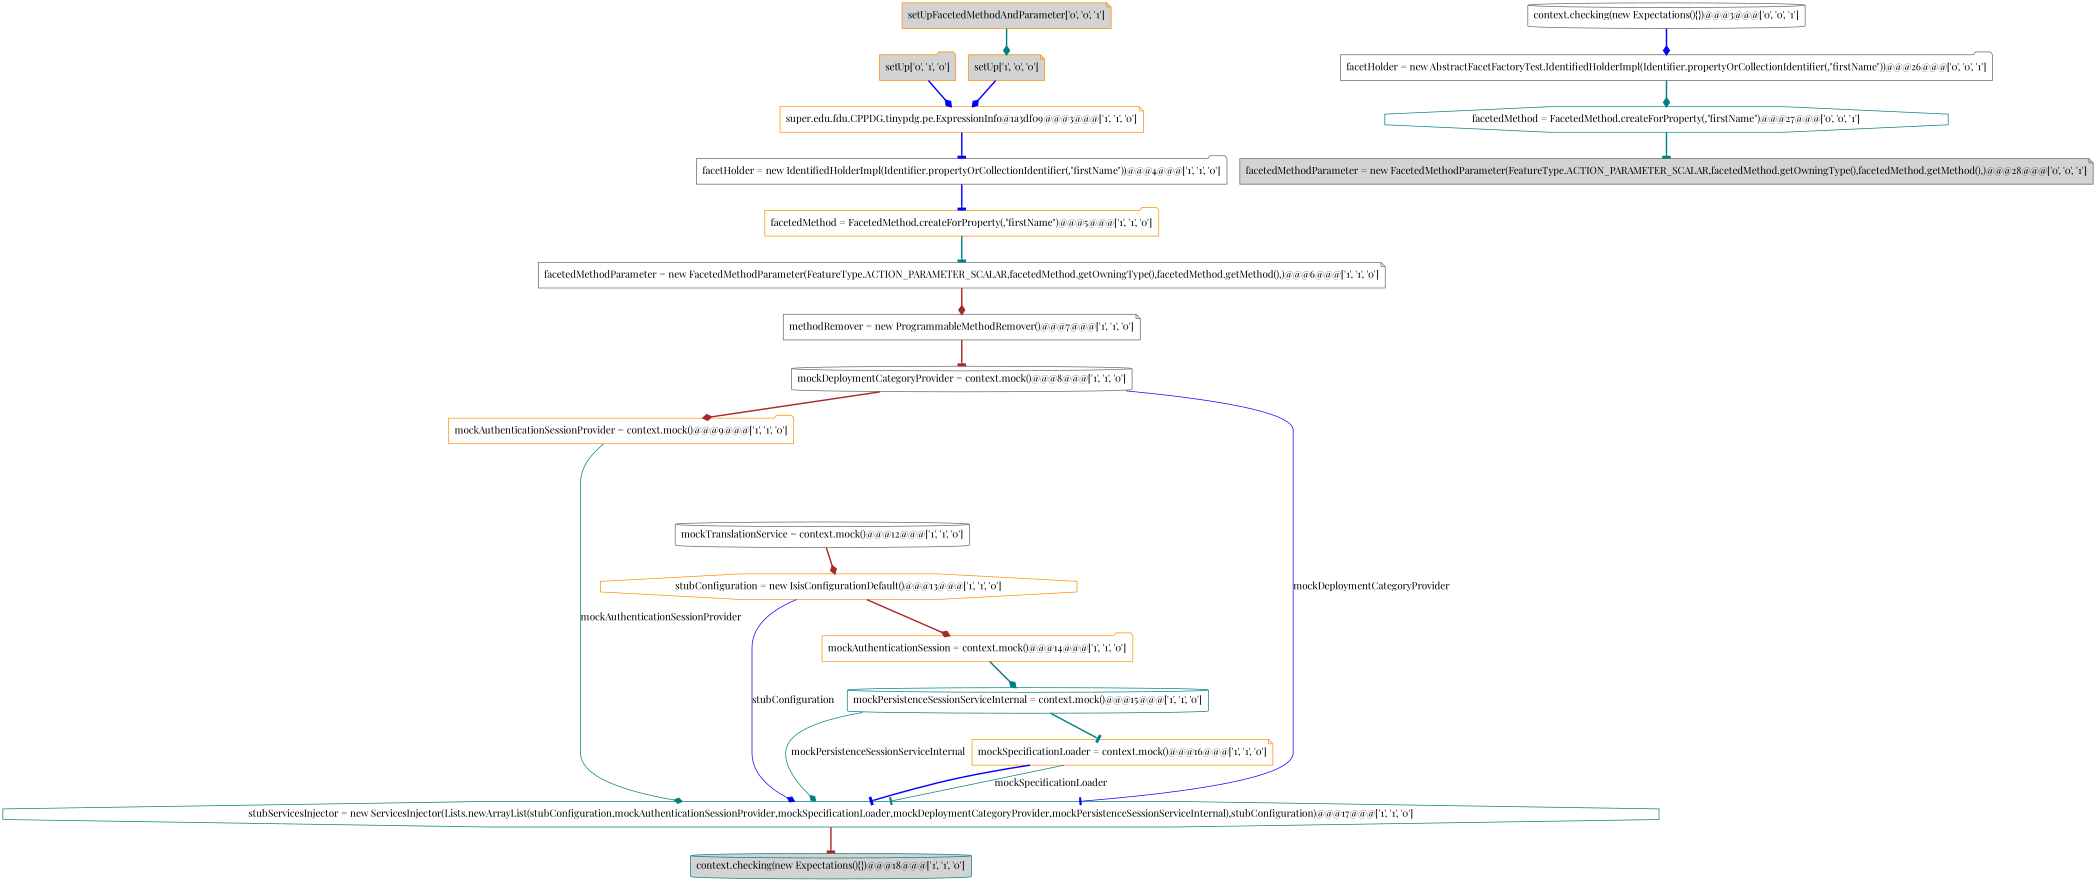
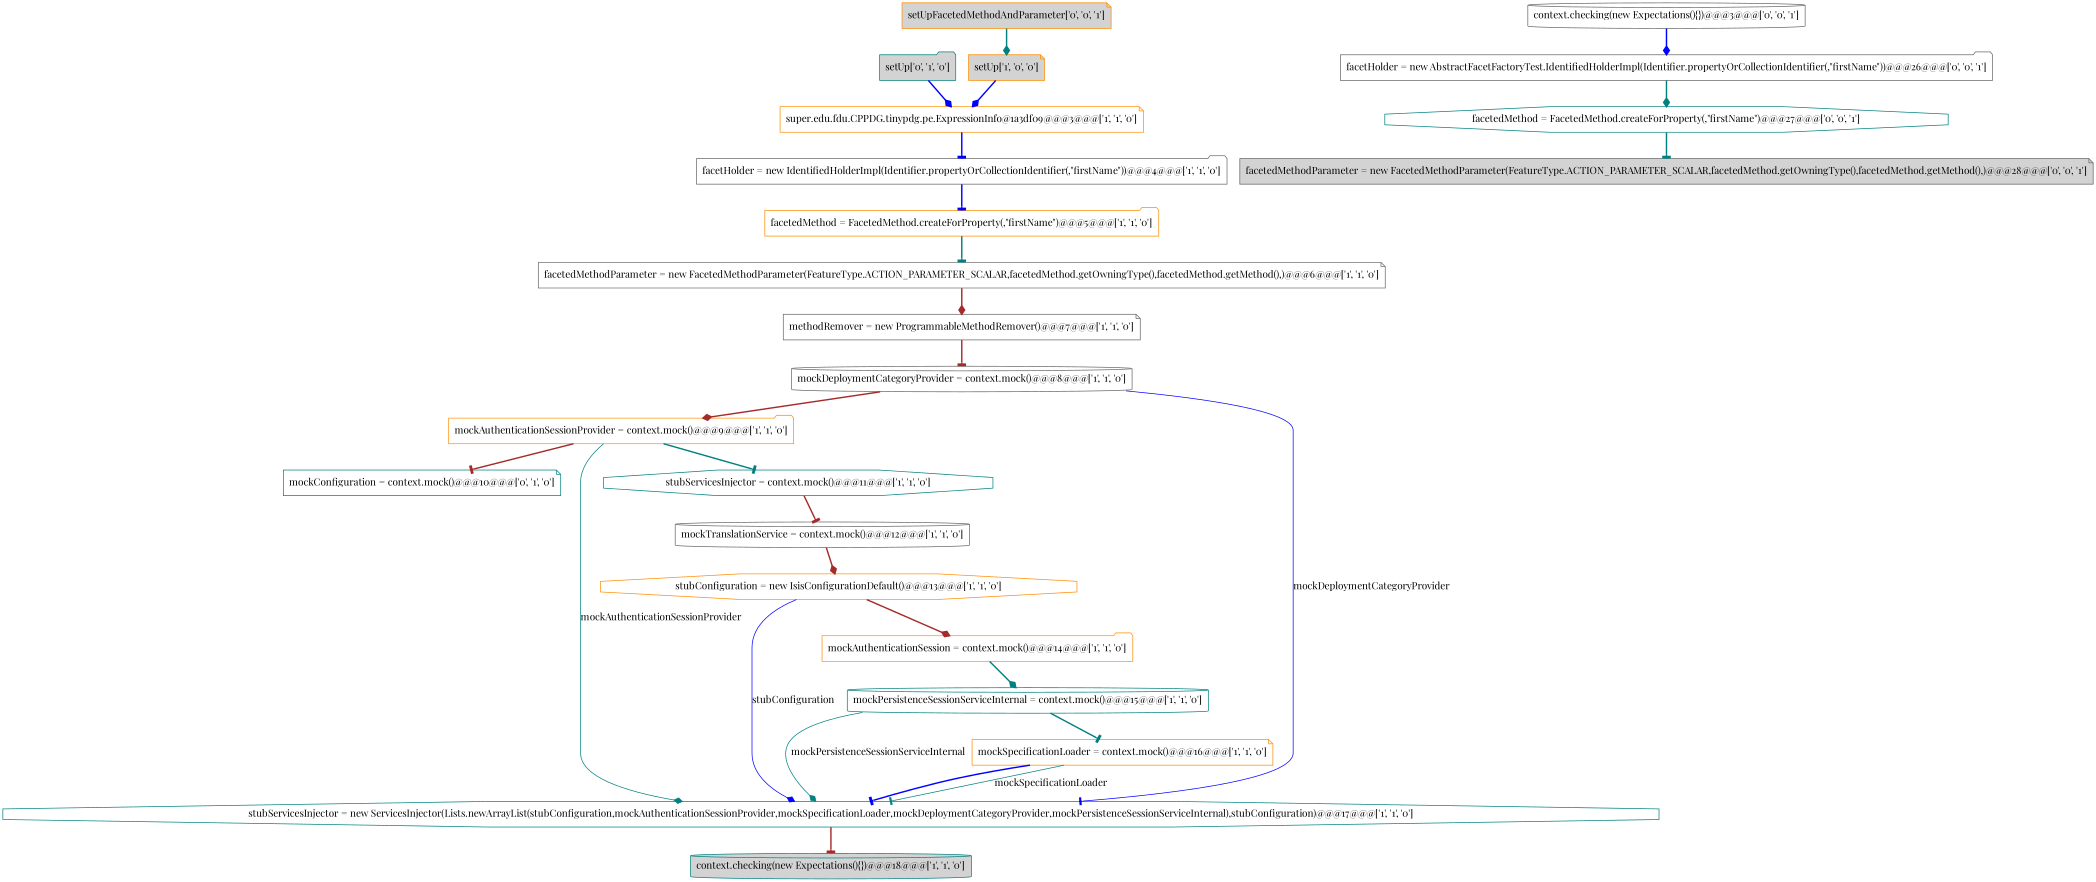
(918, 68) -> (918, 68)
none -> (422, 483)
none -> (798, 483)
